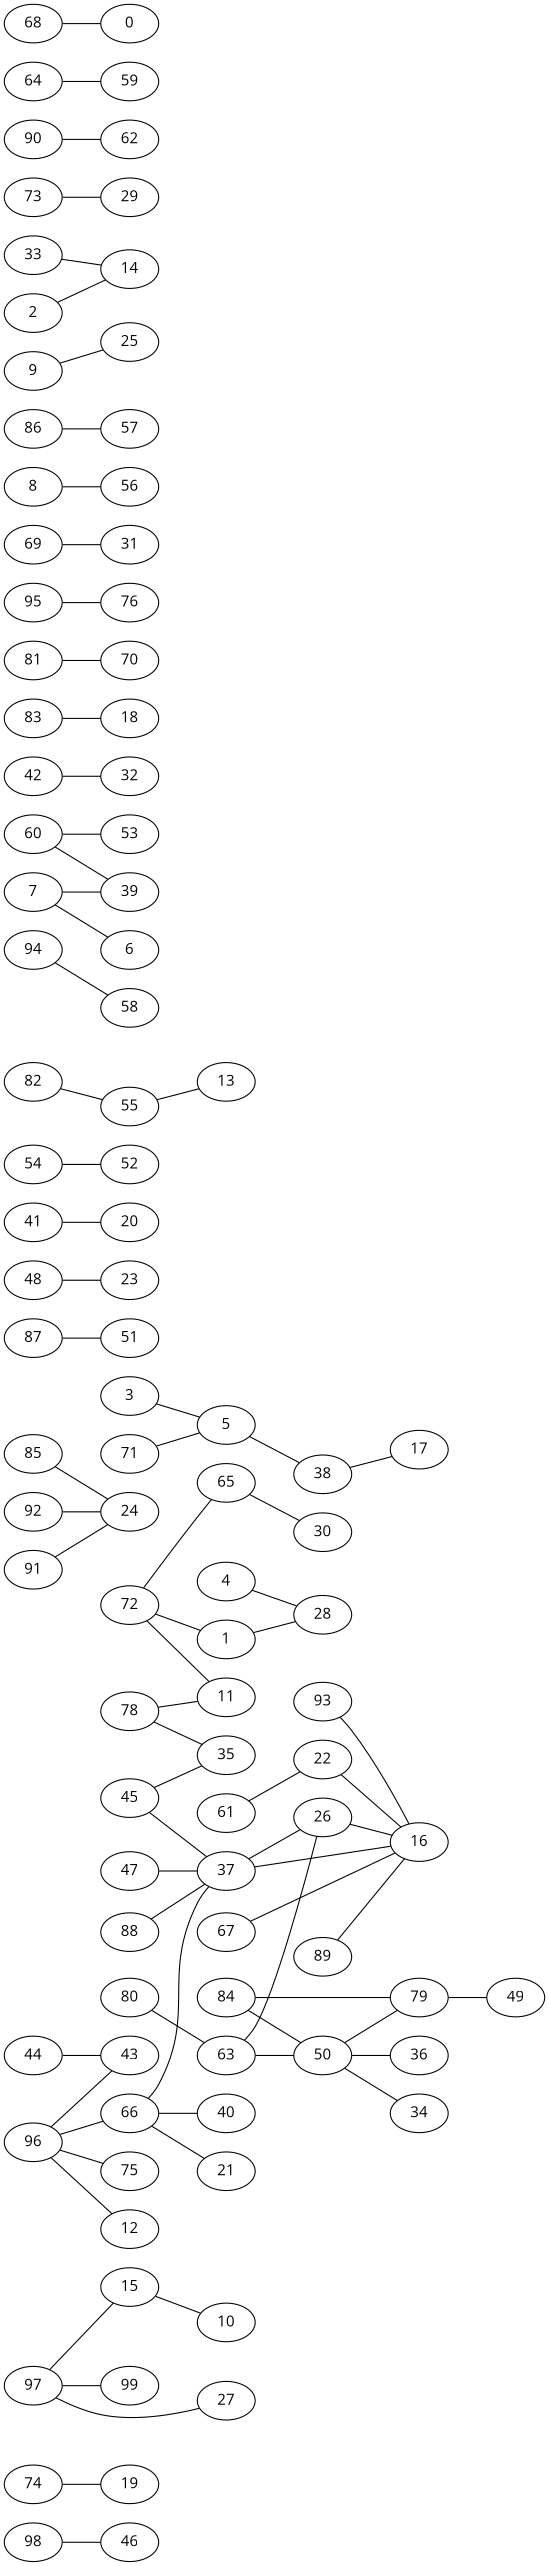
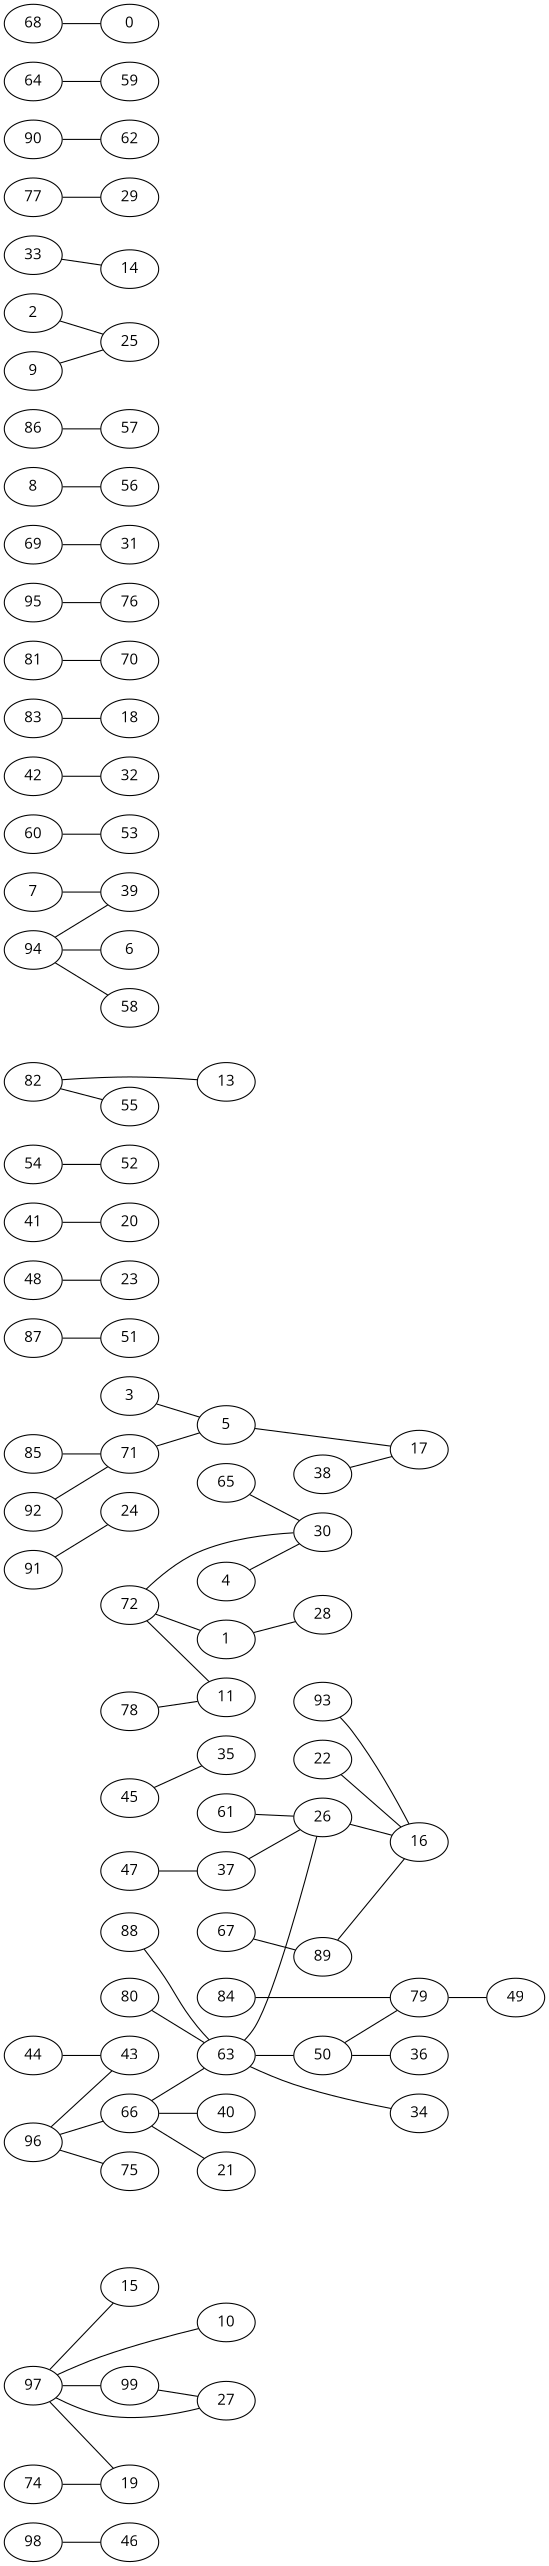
(33, 197) -> (33, 197)
(82, 291) -> (82, 328)
(82, 863) -> (82, 921)
(82, 921) -> (82, 950)
(178, 1094) -> (130, 1077)
(275, 1450) -> (323, 1437)
(82, 1483) -> (82, 1454)
(82, 1512) -> (82, 1483)
(177, 1543) -> (214, 1546)
(274, 1598) -> (275, 1557)
(178, 1733) -> none
(274, 1786) -> (275, 1815)
(178, 1835) -> none
(323, 1857) -> none
(323, 1887) -> (275, 1944)
(178, 1902) -> (176, 1995)
(179, 1993) -> (178, 2084)
(275, 2027) -> none
(371, 2084) -> (319, 2092)
(130, 2229) -> none
(178, 2305) -> (127, 2348)
none -> (178, 2393)
none -> (82, 2435)
